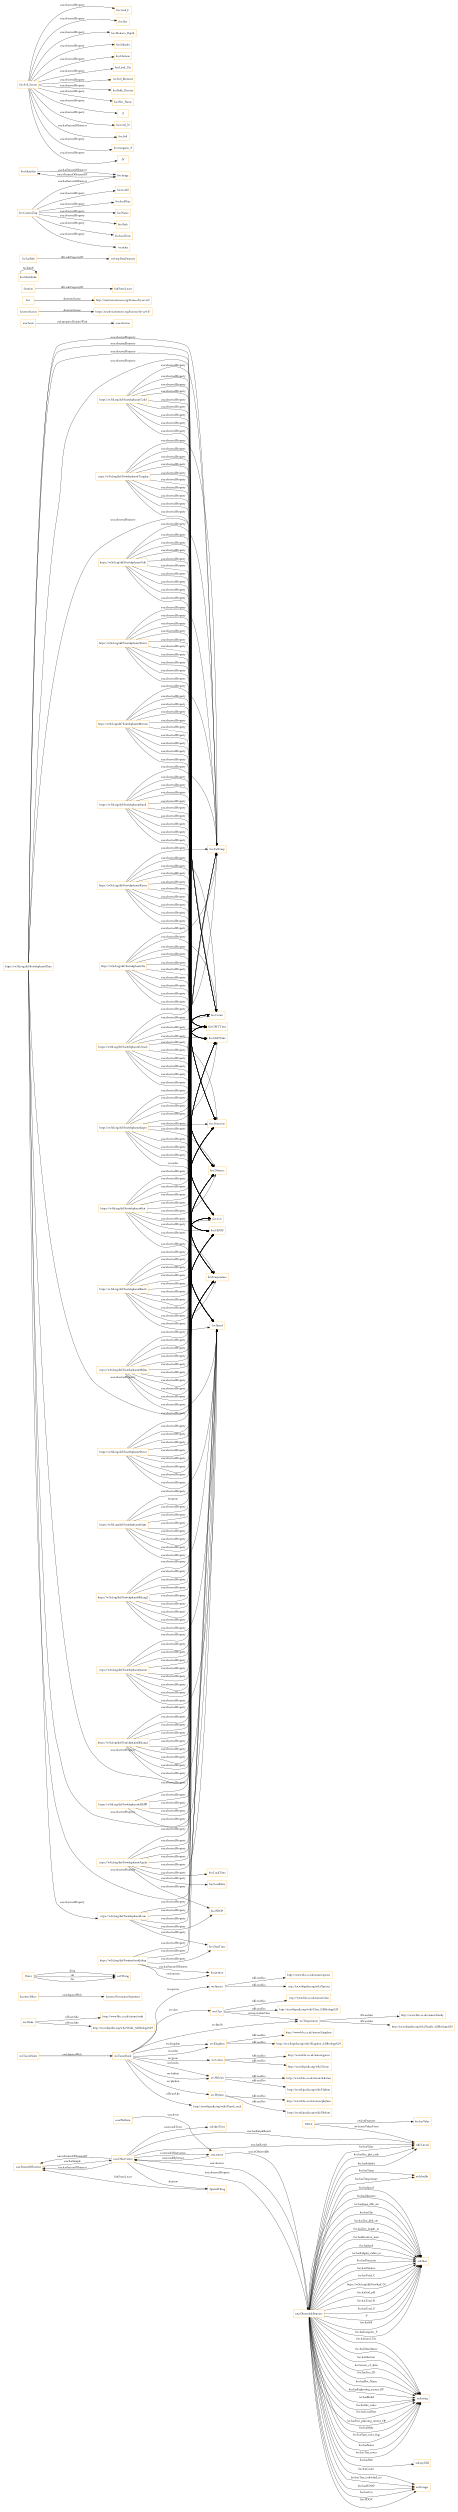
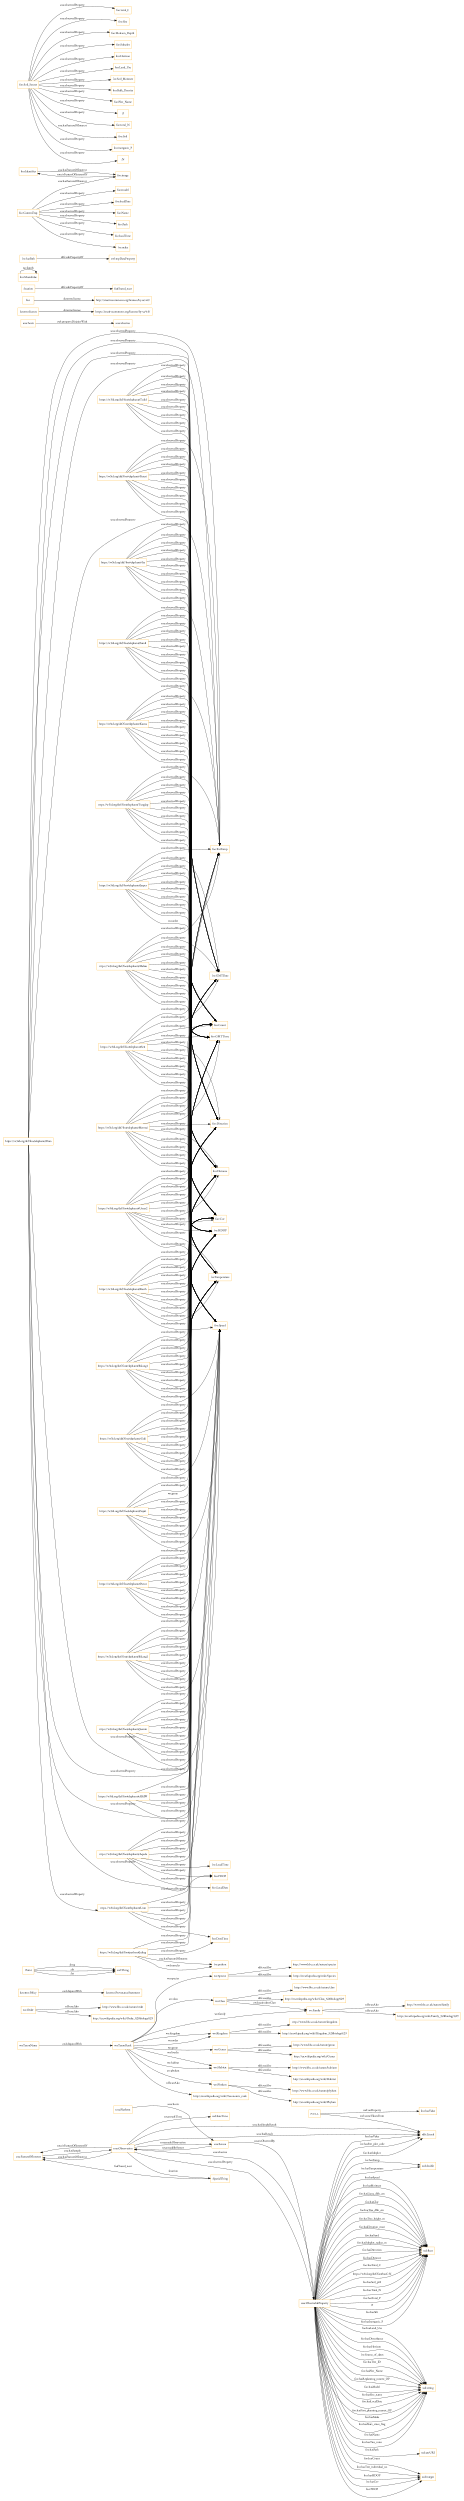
(190, 775) -> none
(309, 2021) -> (315, 2010)
(217, 2106) -> (220, 2096)
